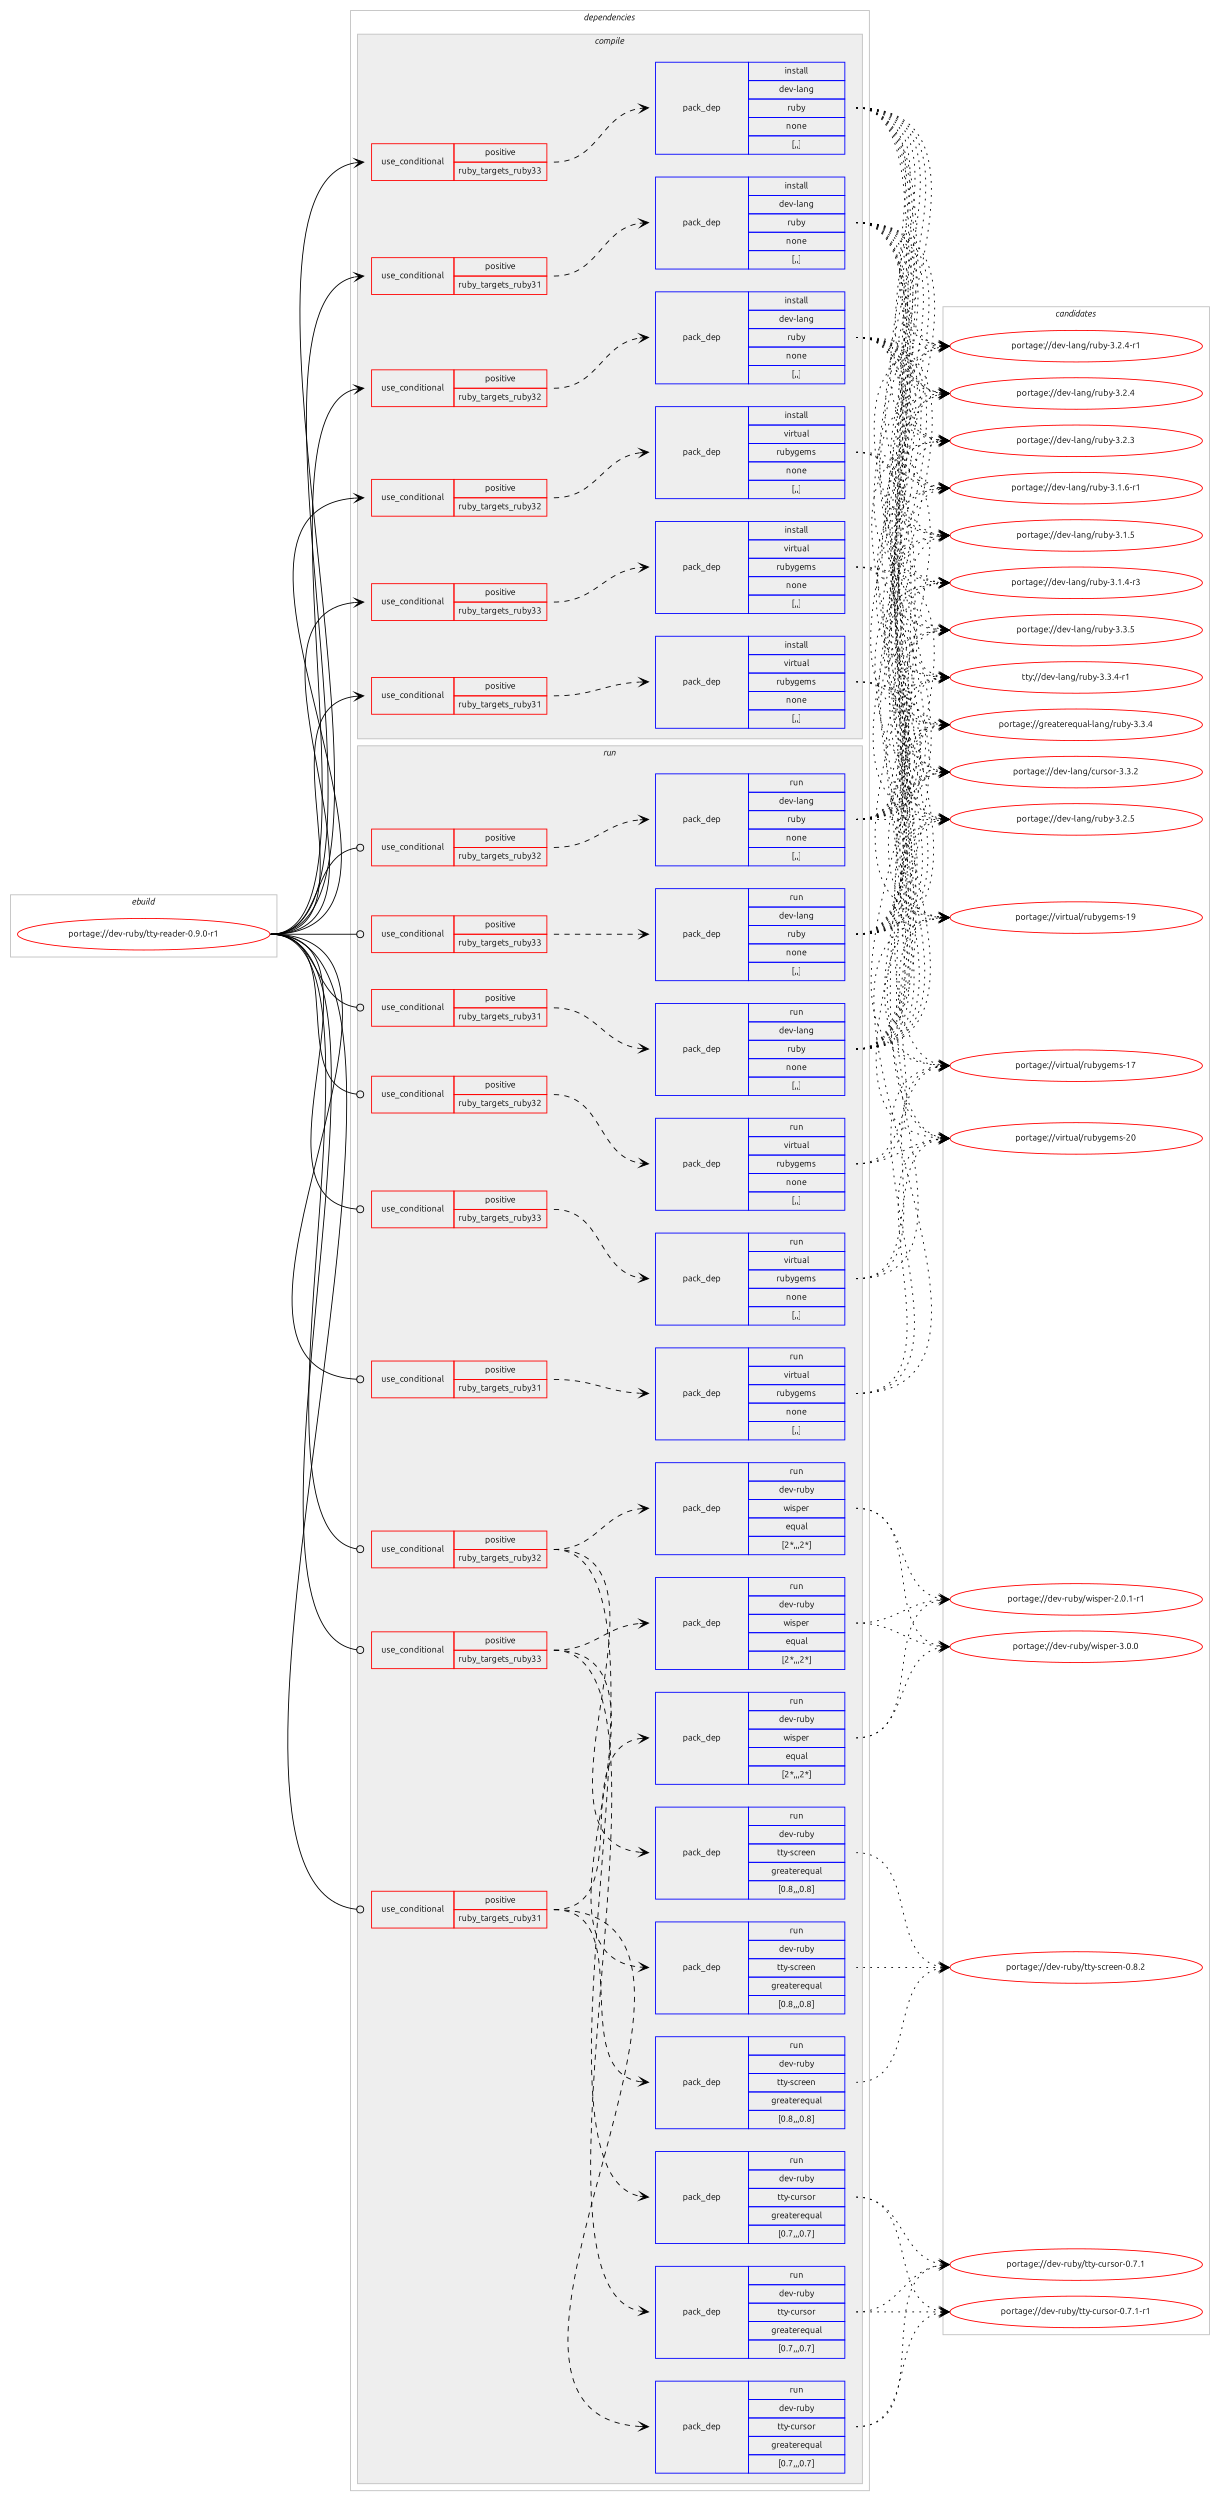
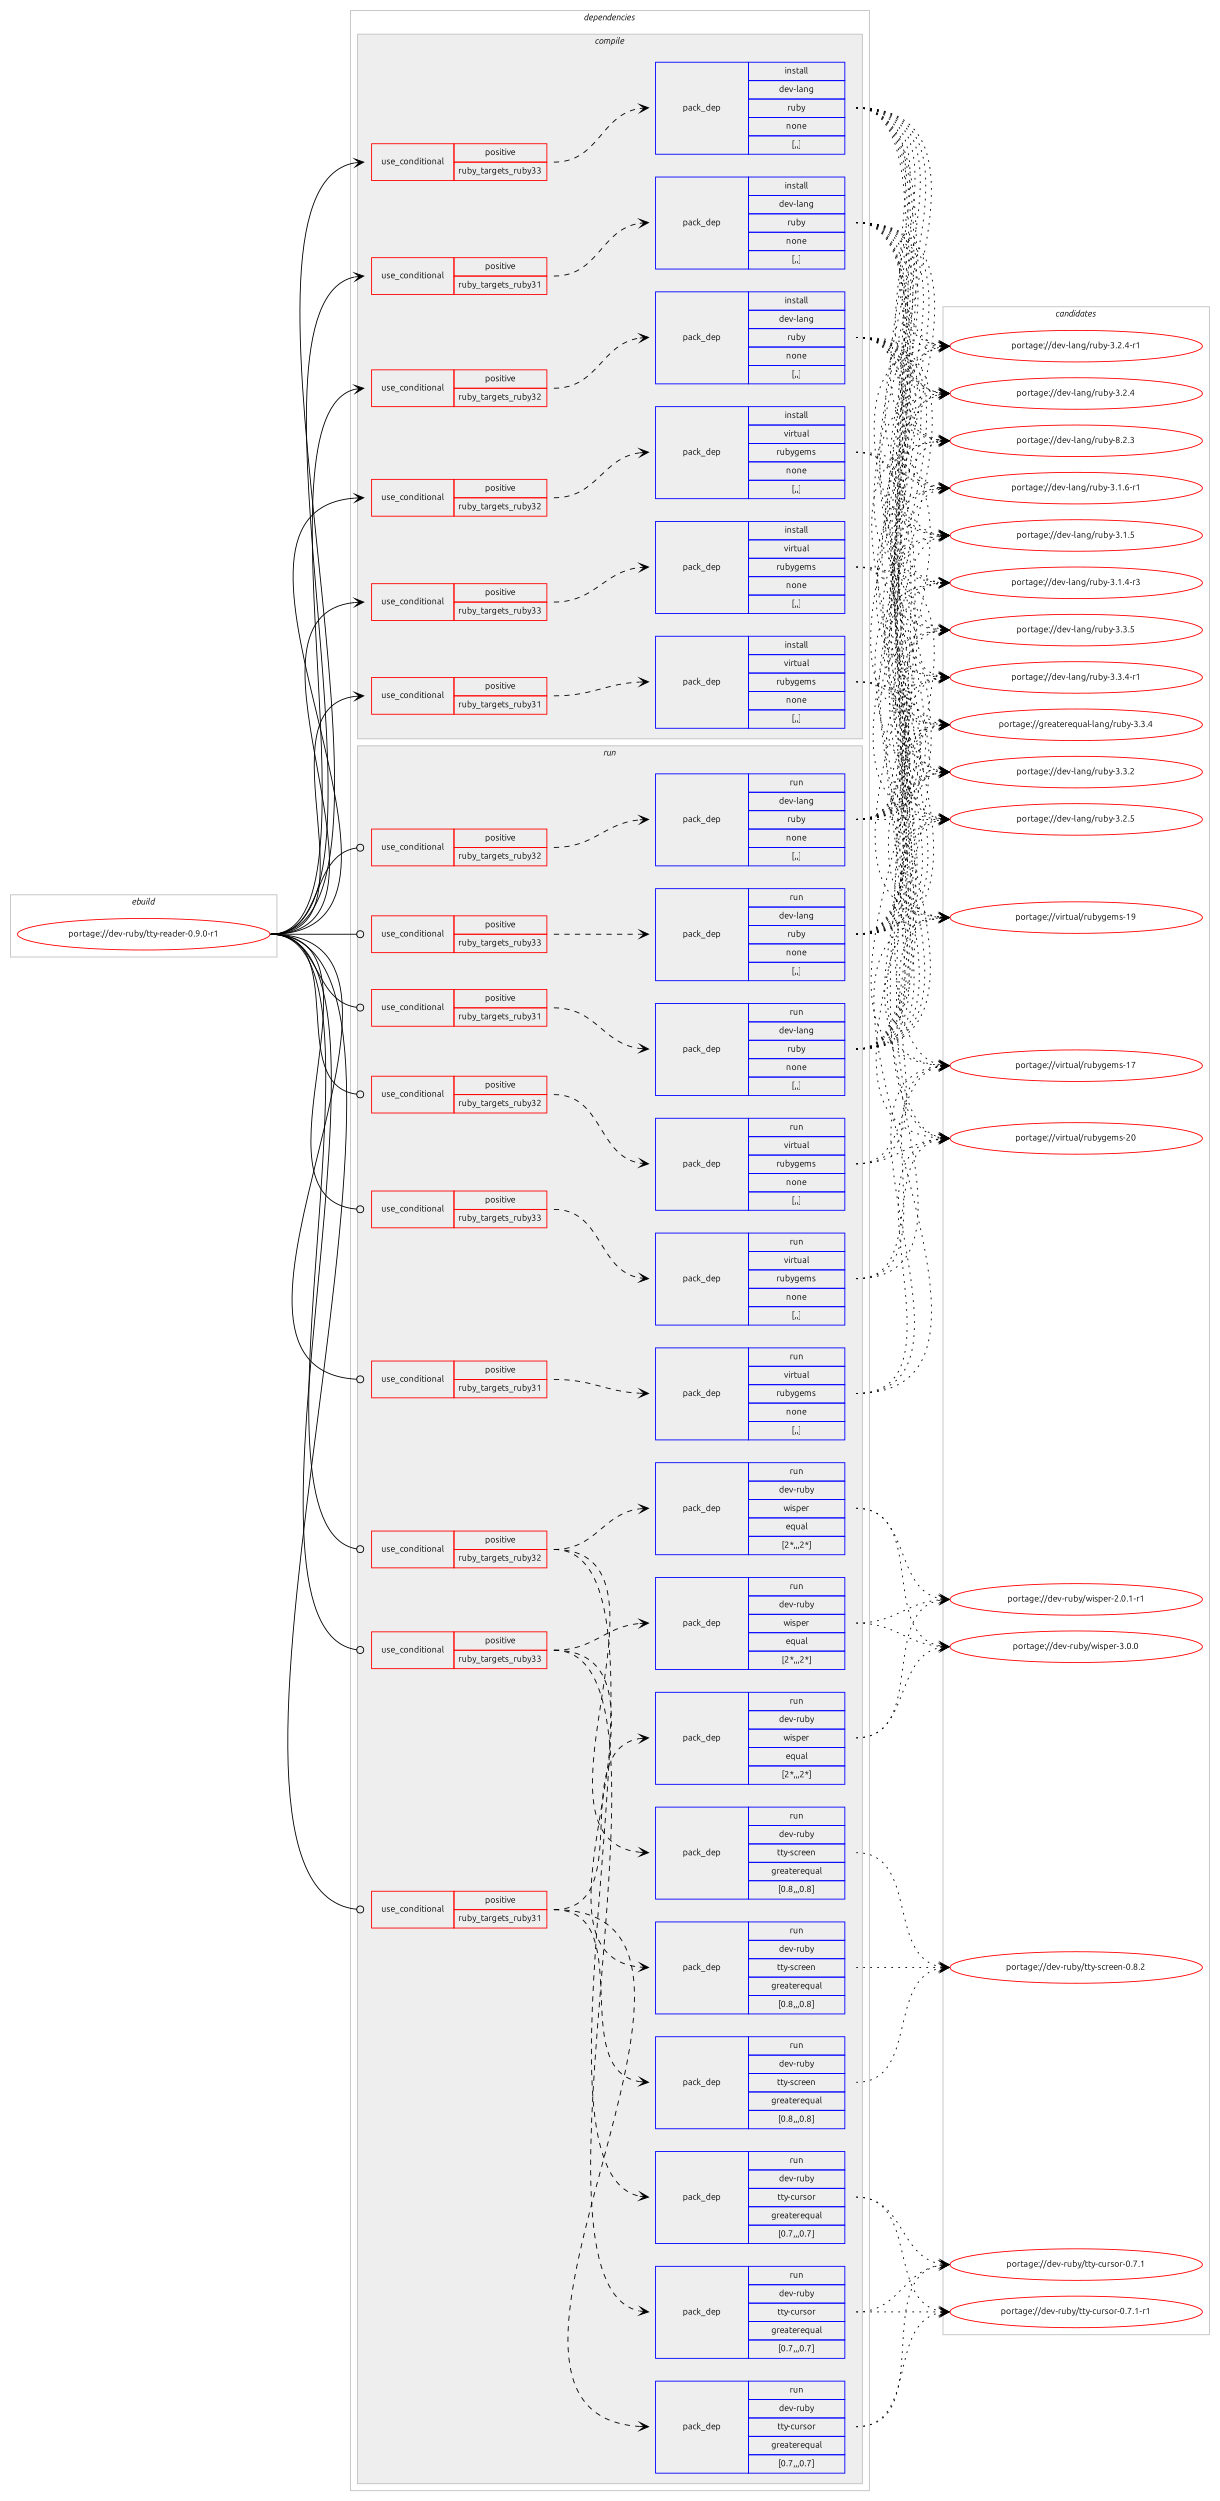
(1076, 441) -> (1076, 441)
(1076, 677) -> (1076, 677)
(1076, 772) -> (1076, 772)
